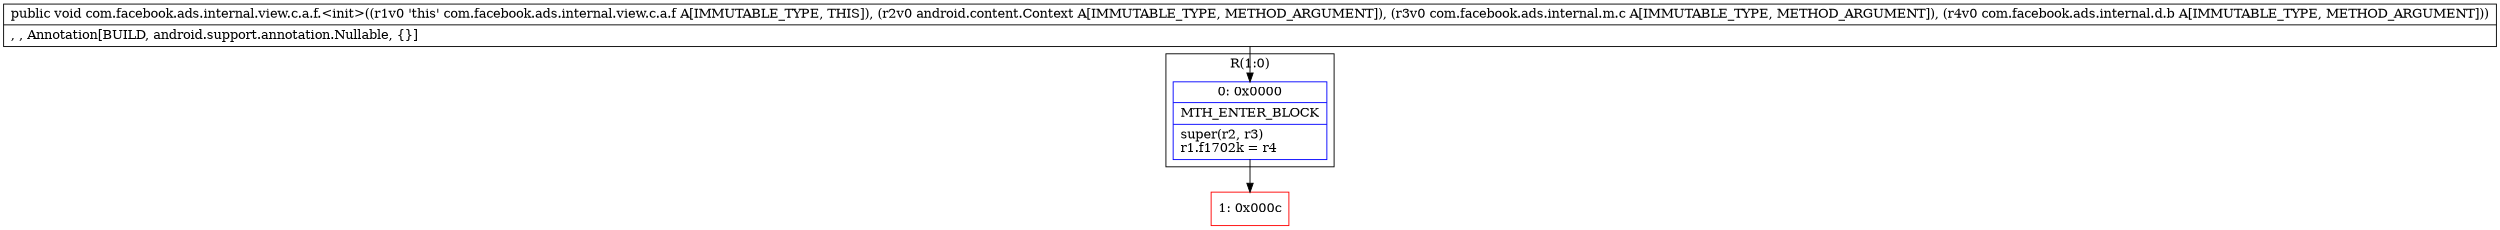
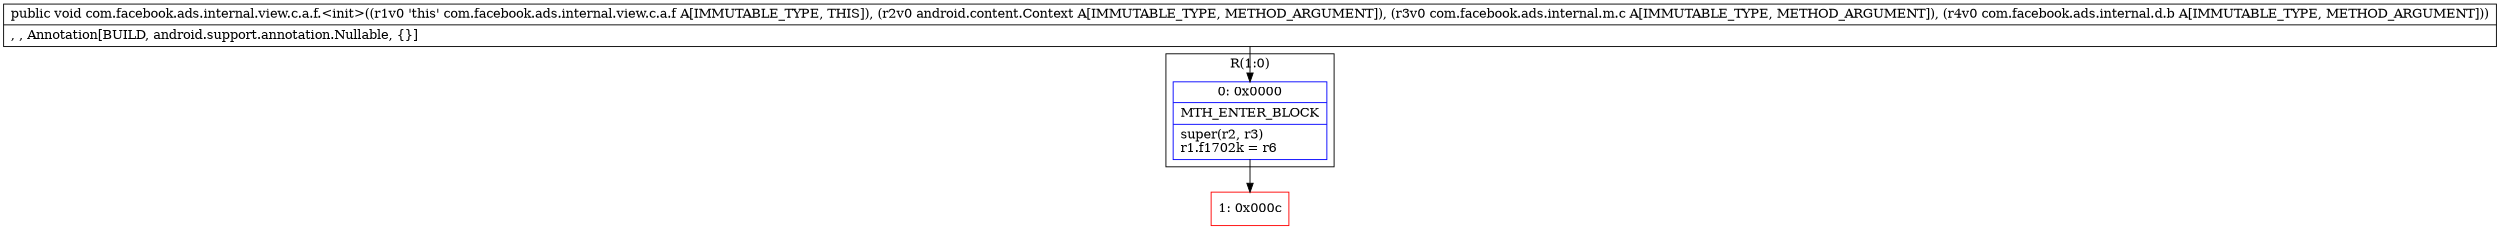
(1229, 148) -> (1229, 148)
